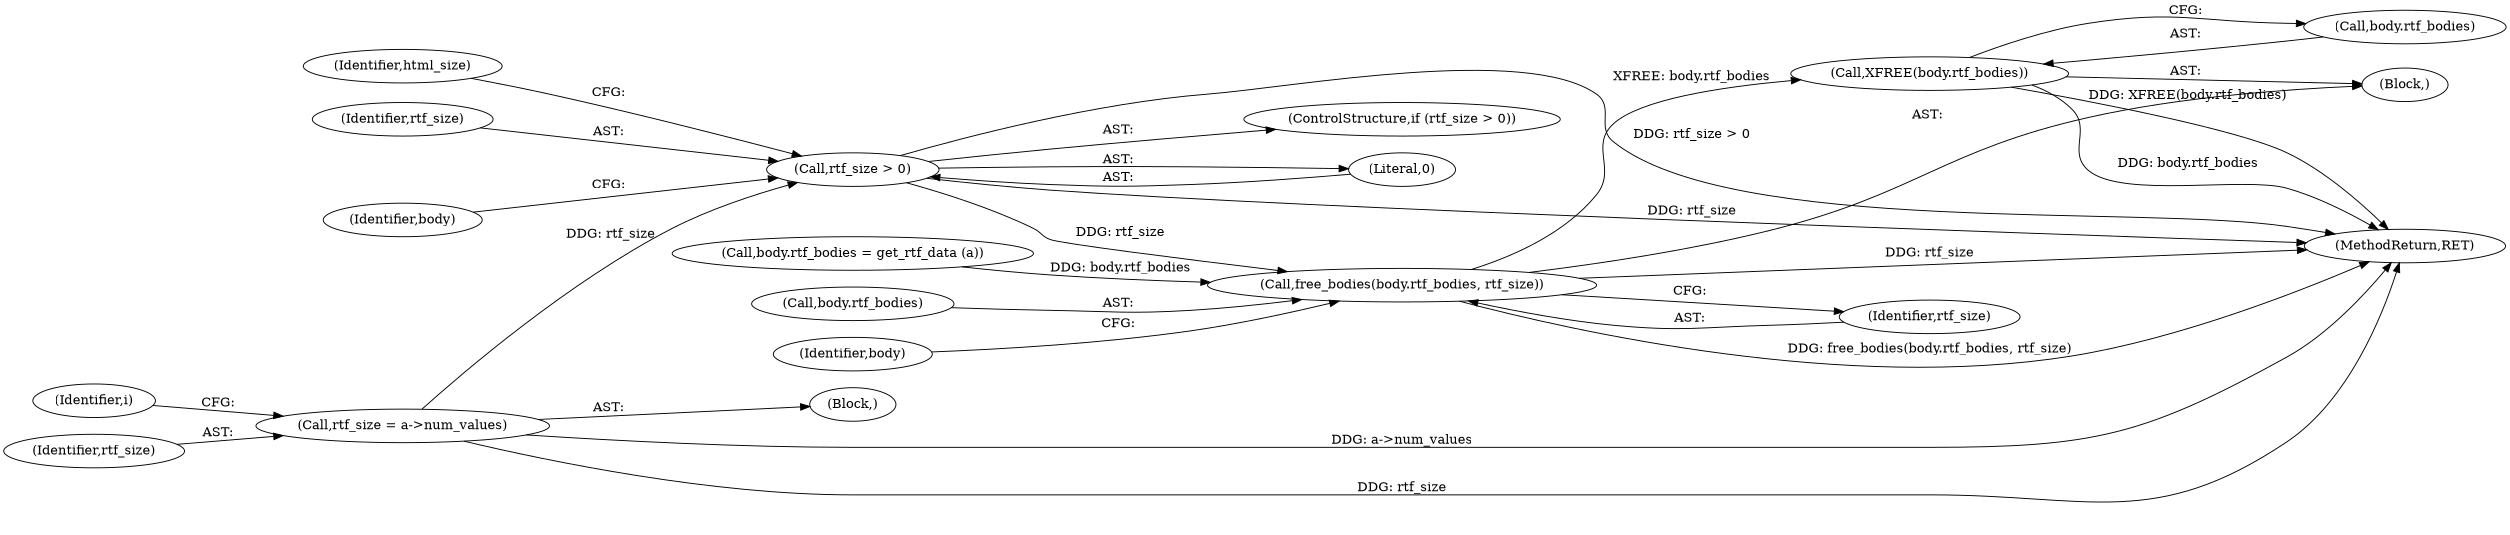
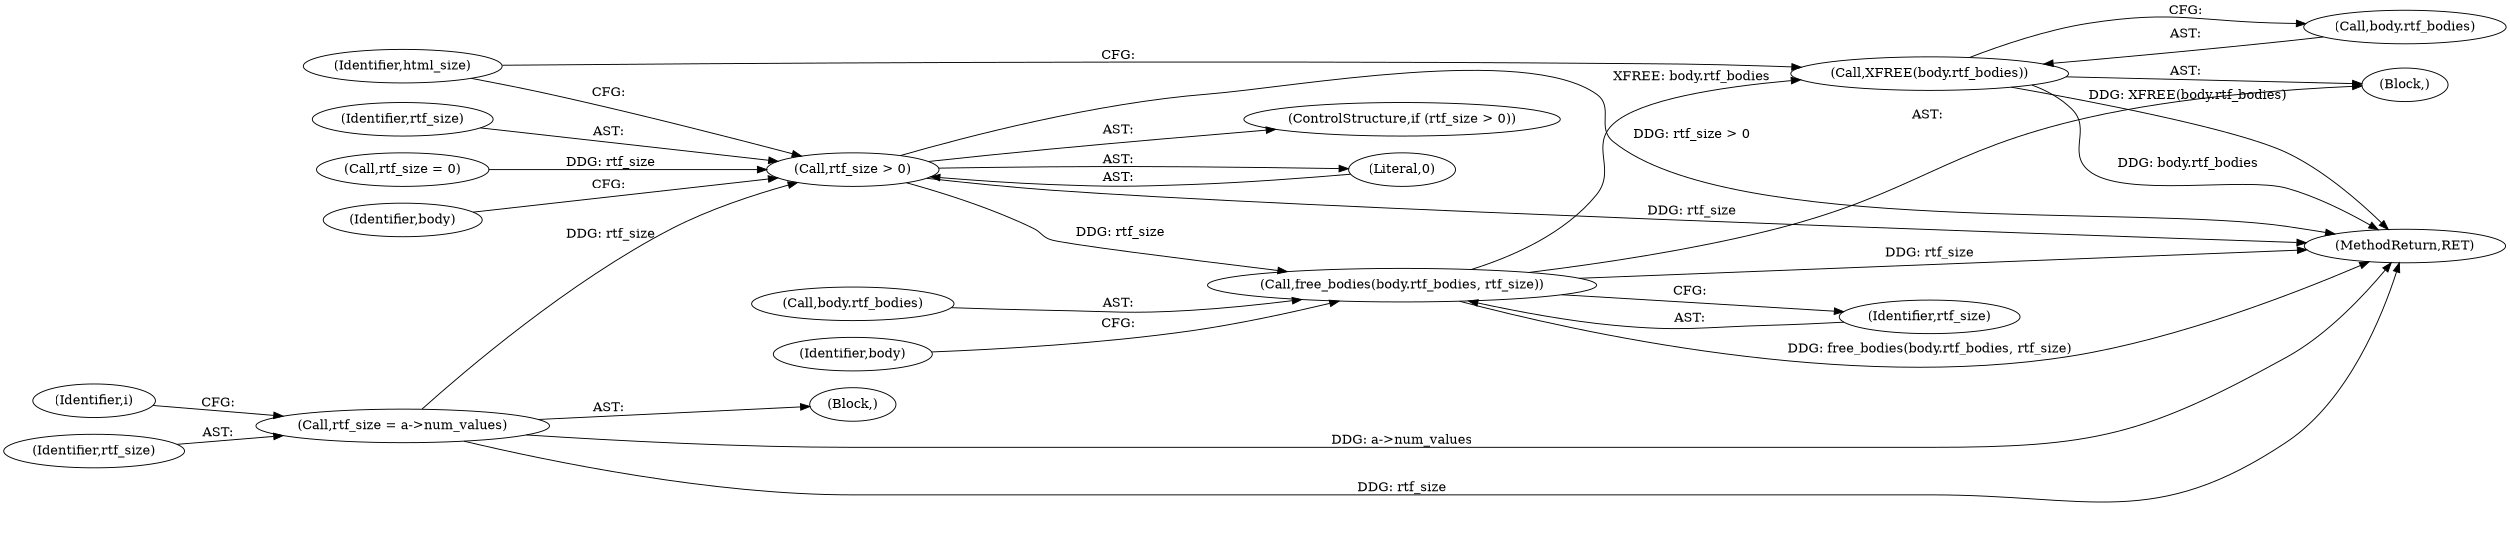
none -> (1147, 62)
none -> (403, 170)
(853, 253) -> none
